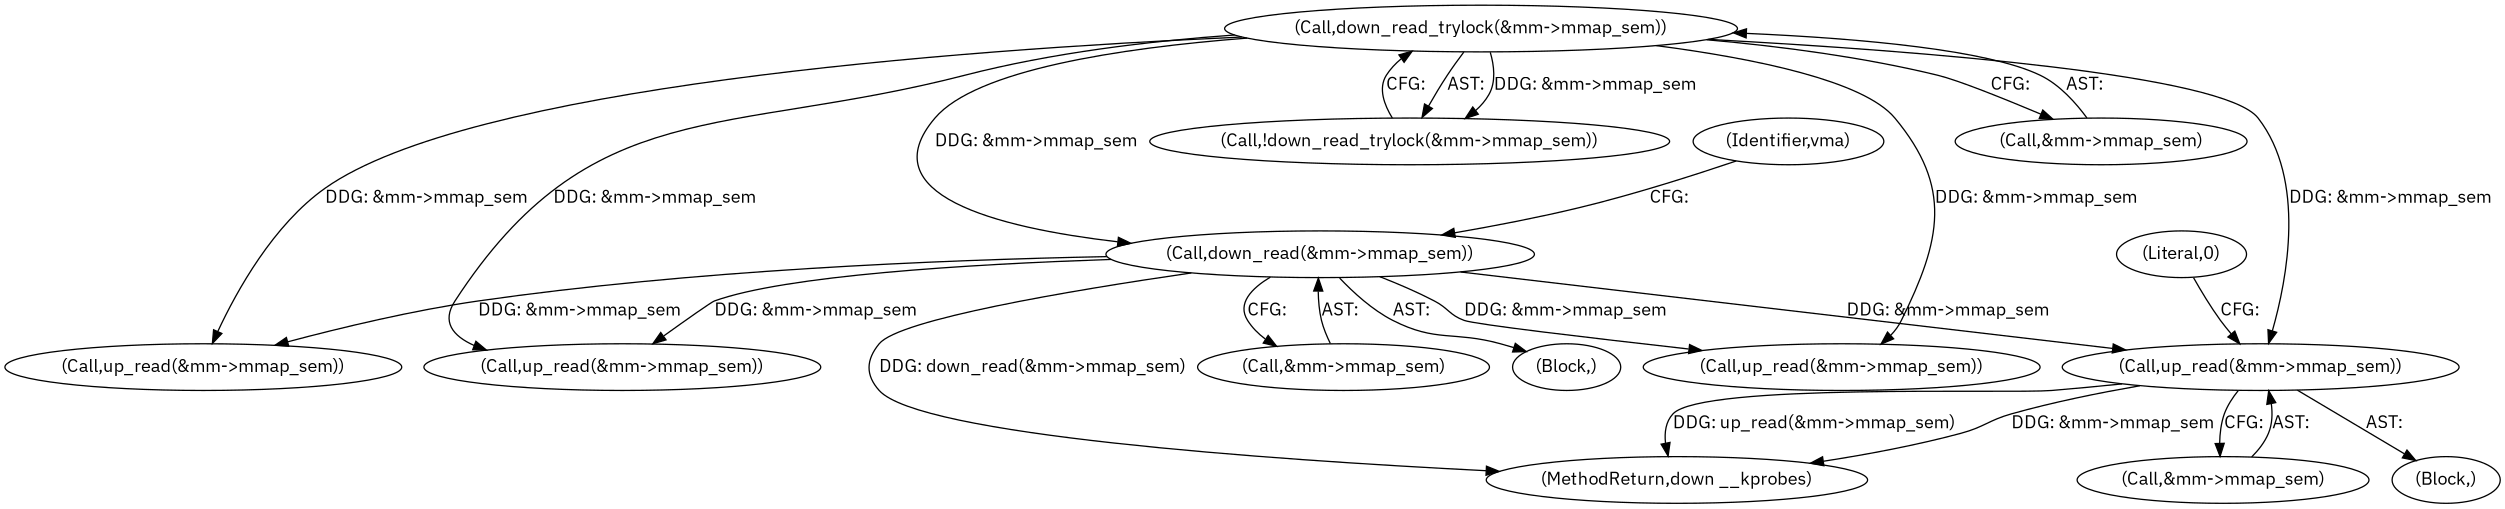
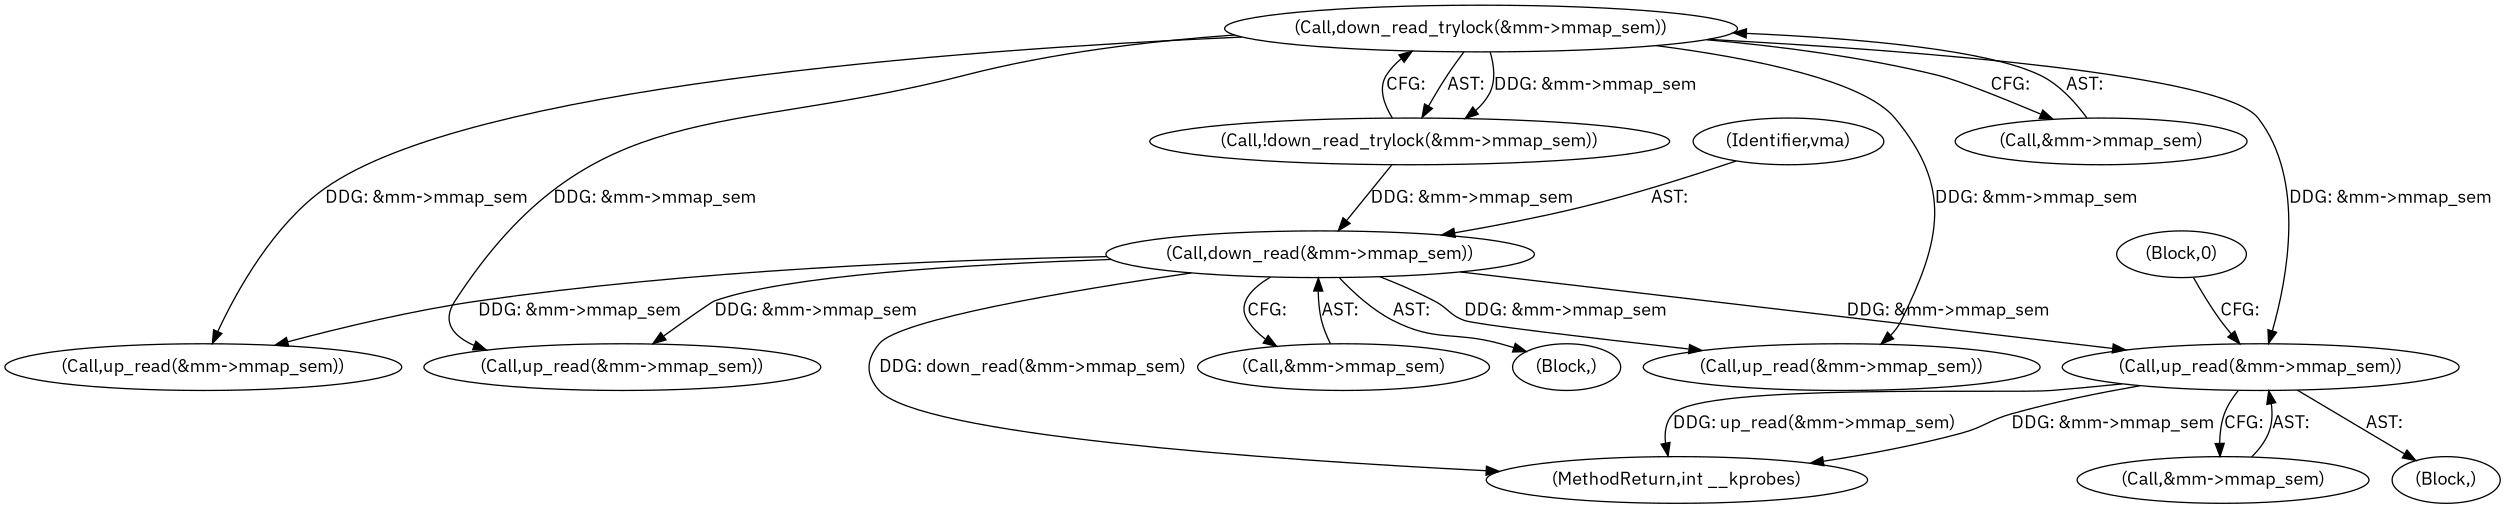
(956, 101) -> (1369, 193)
(1672, 198) -> (1672, 198)
(2182, 254) -> (2182, 254)
(1677, 480) -> (1677, 480)
